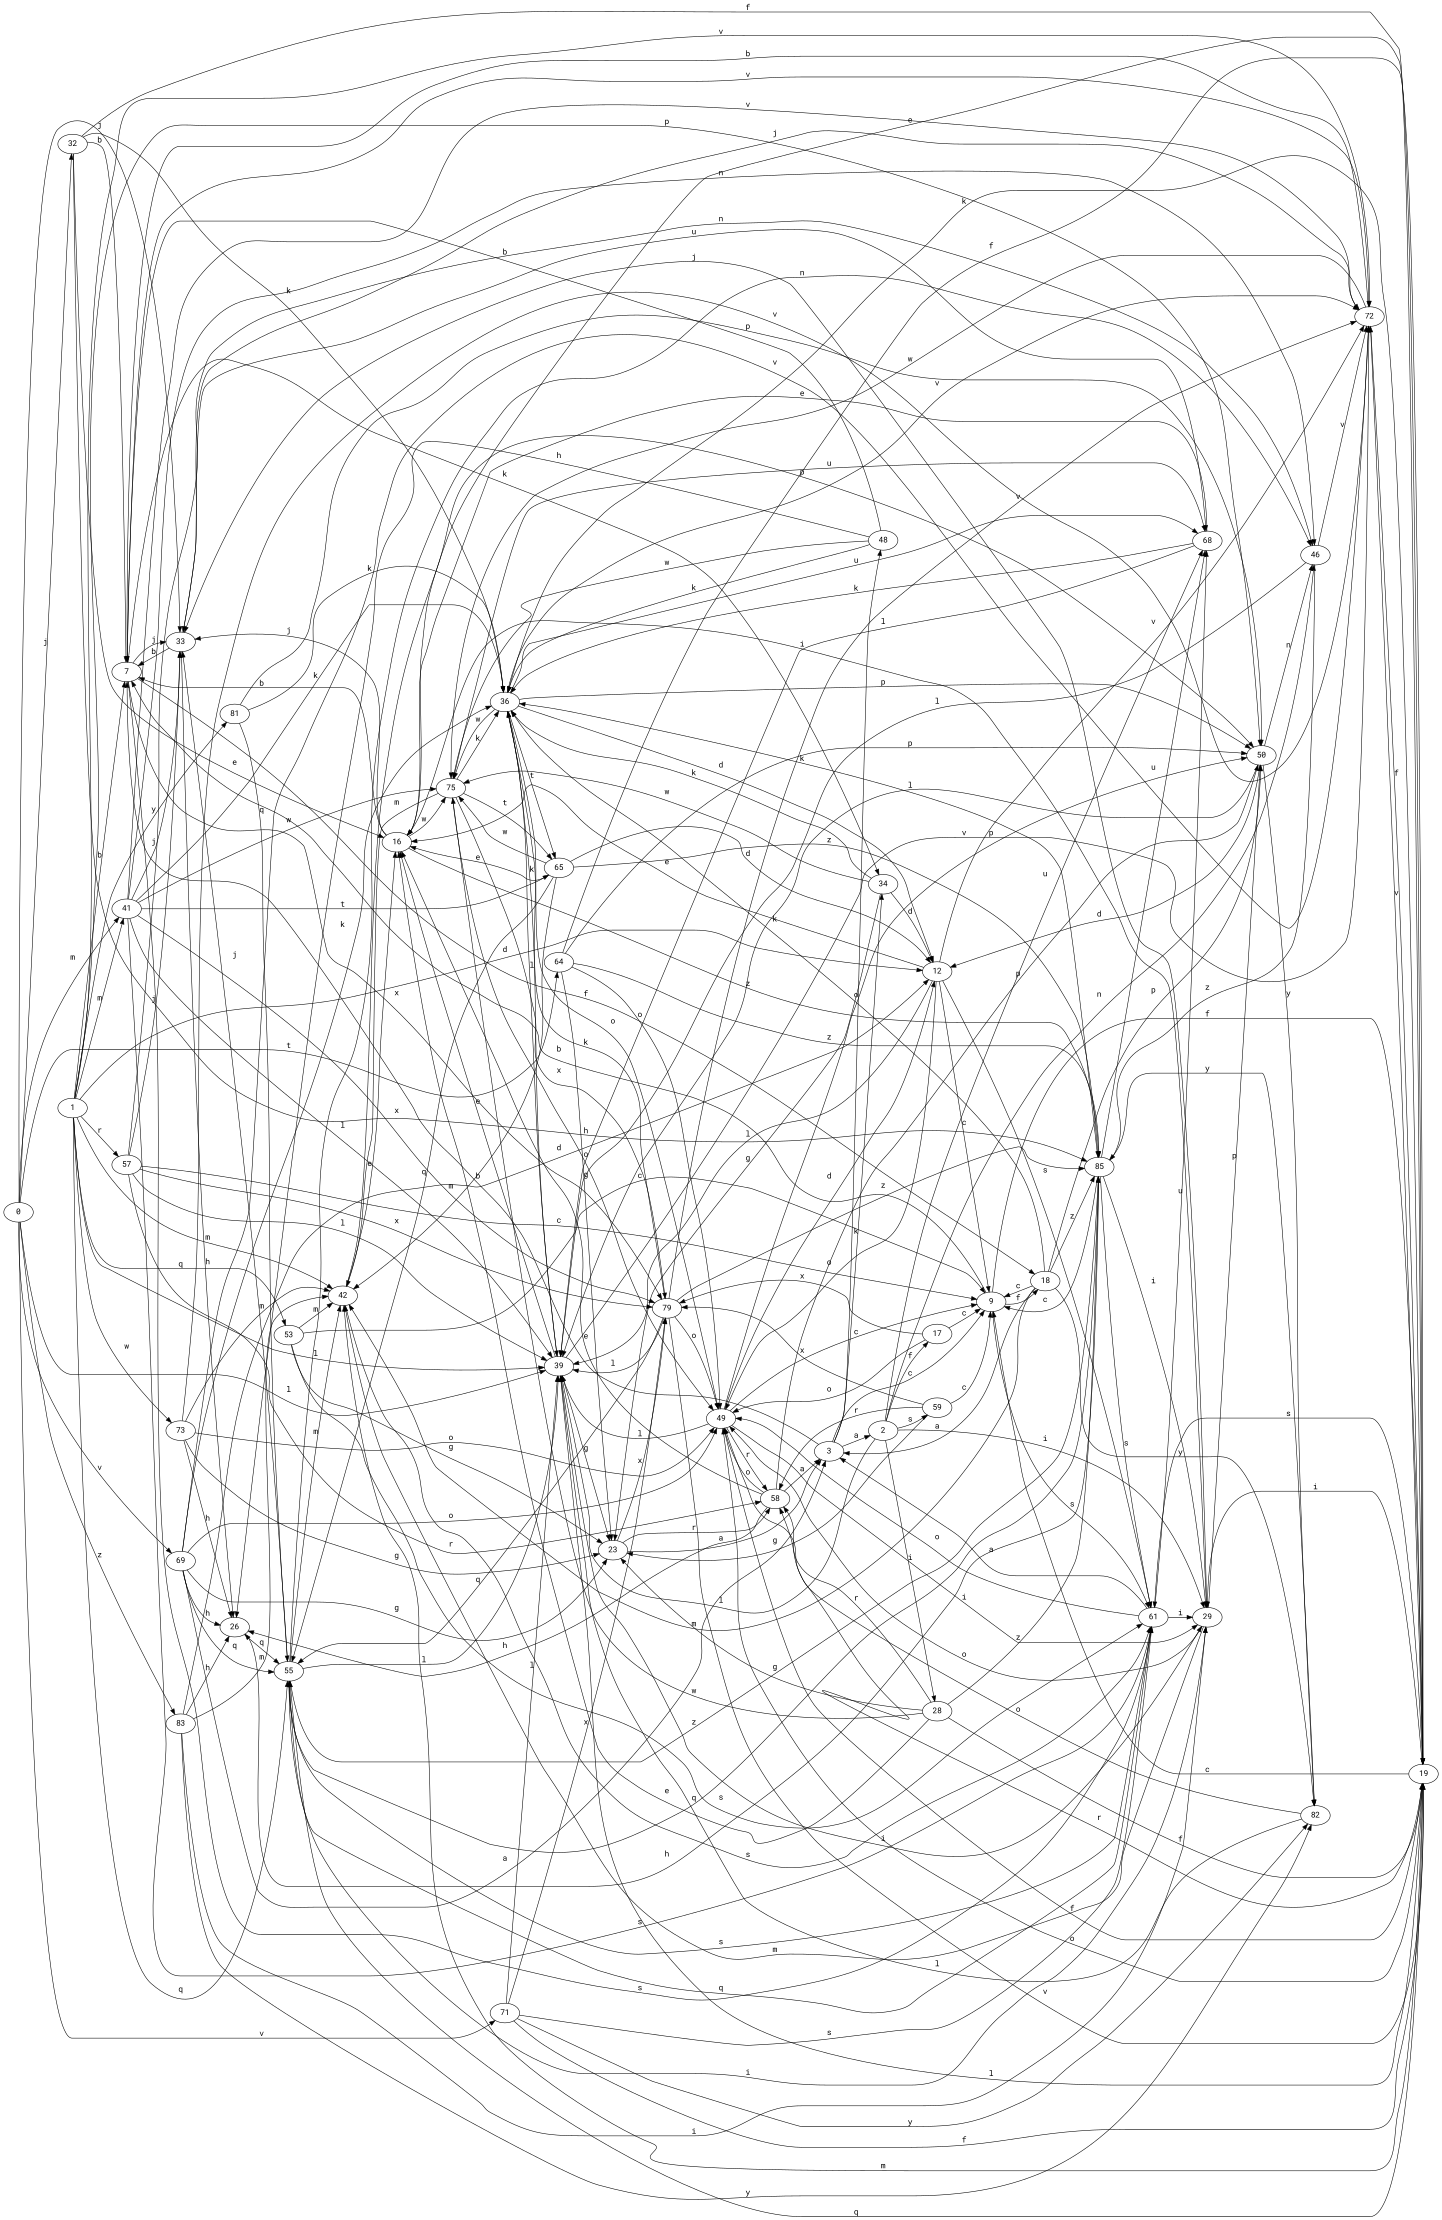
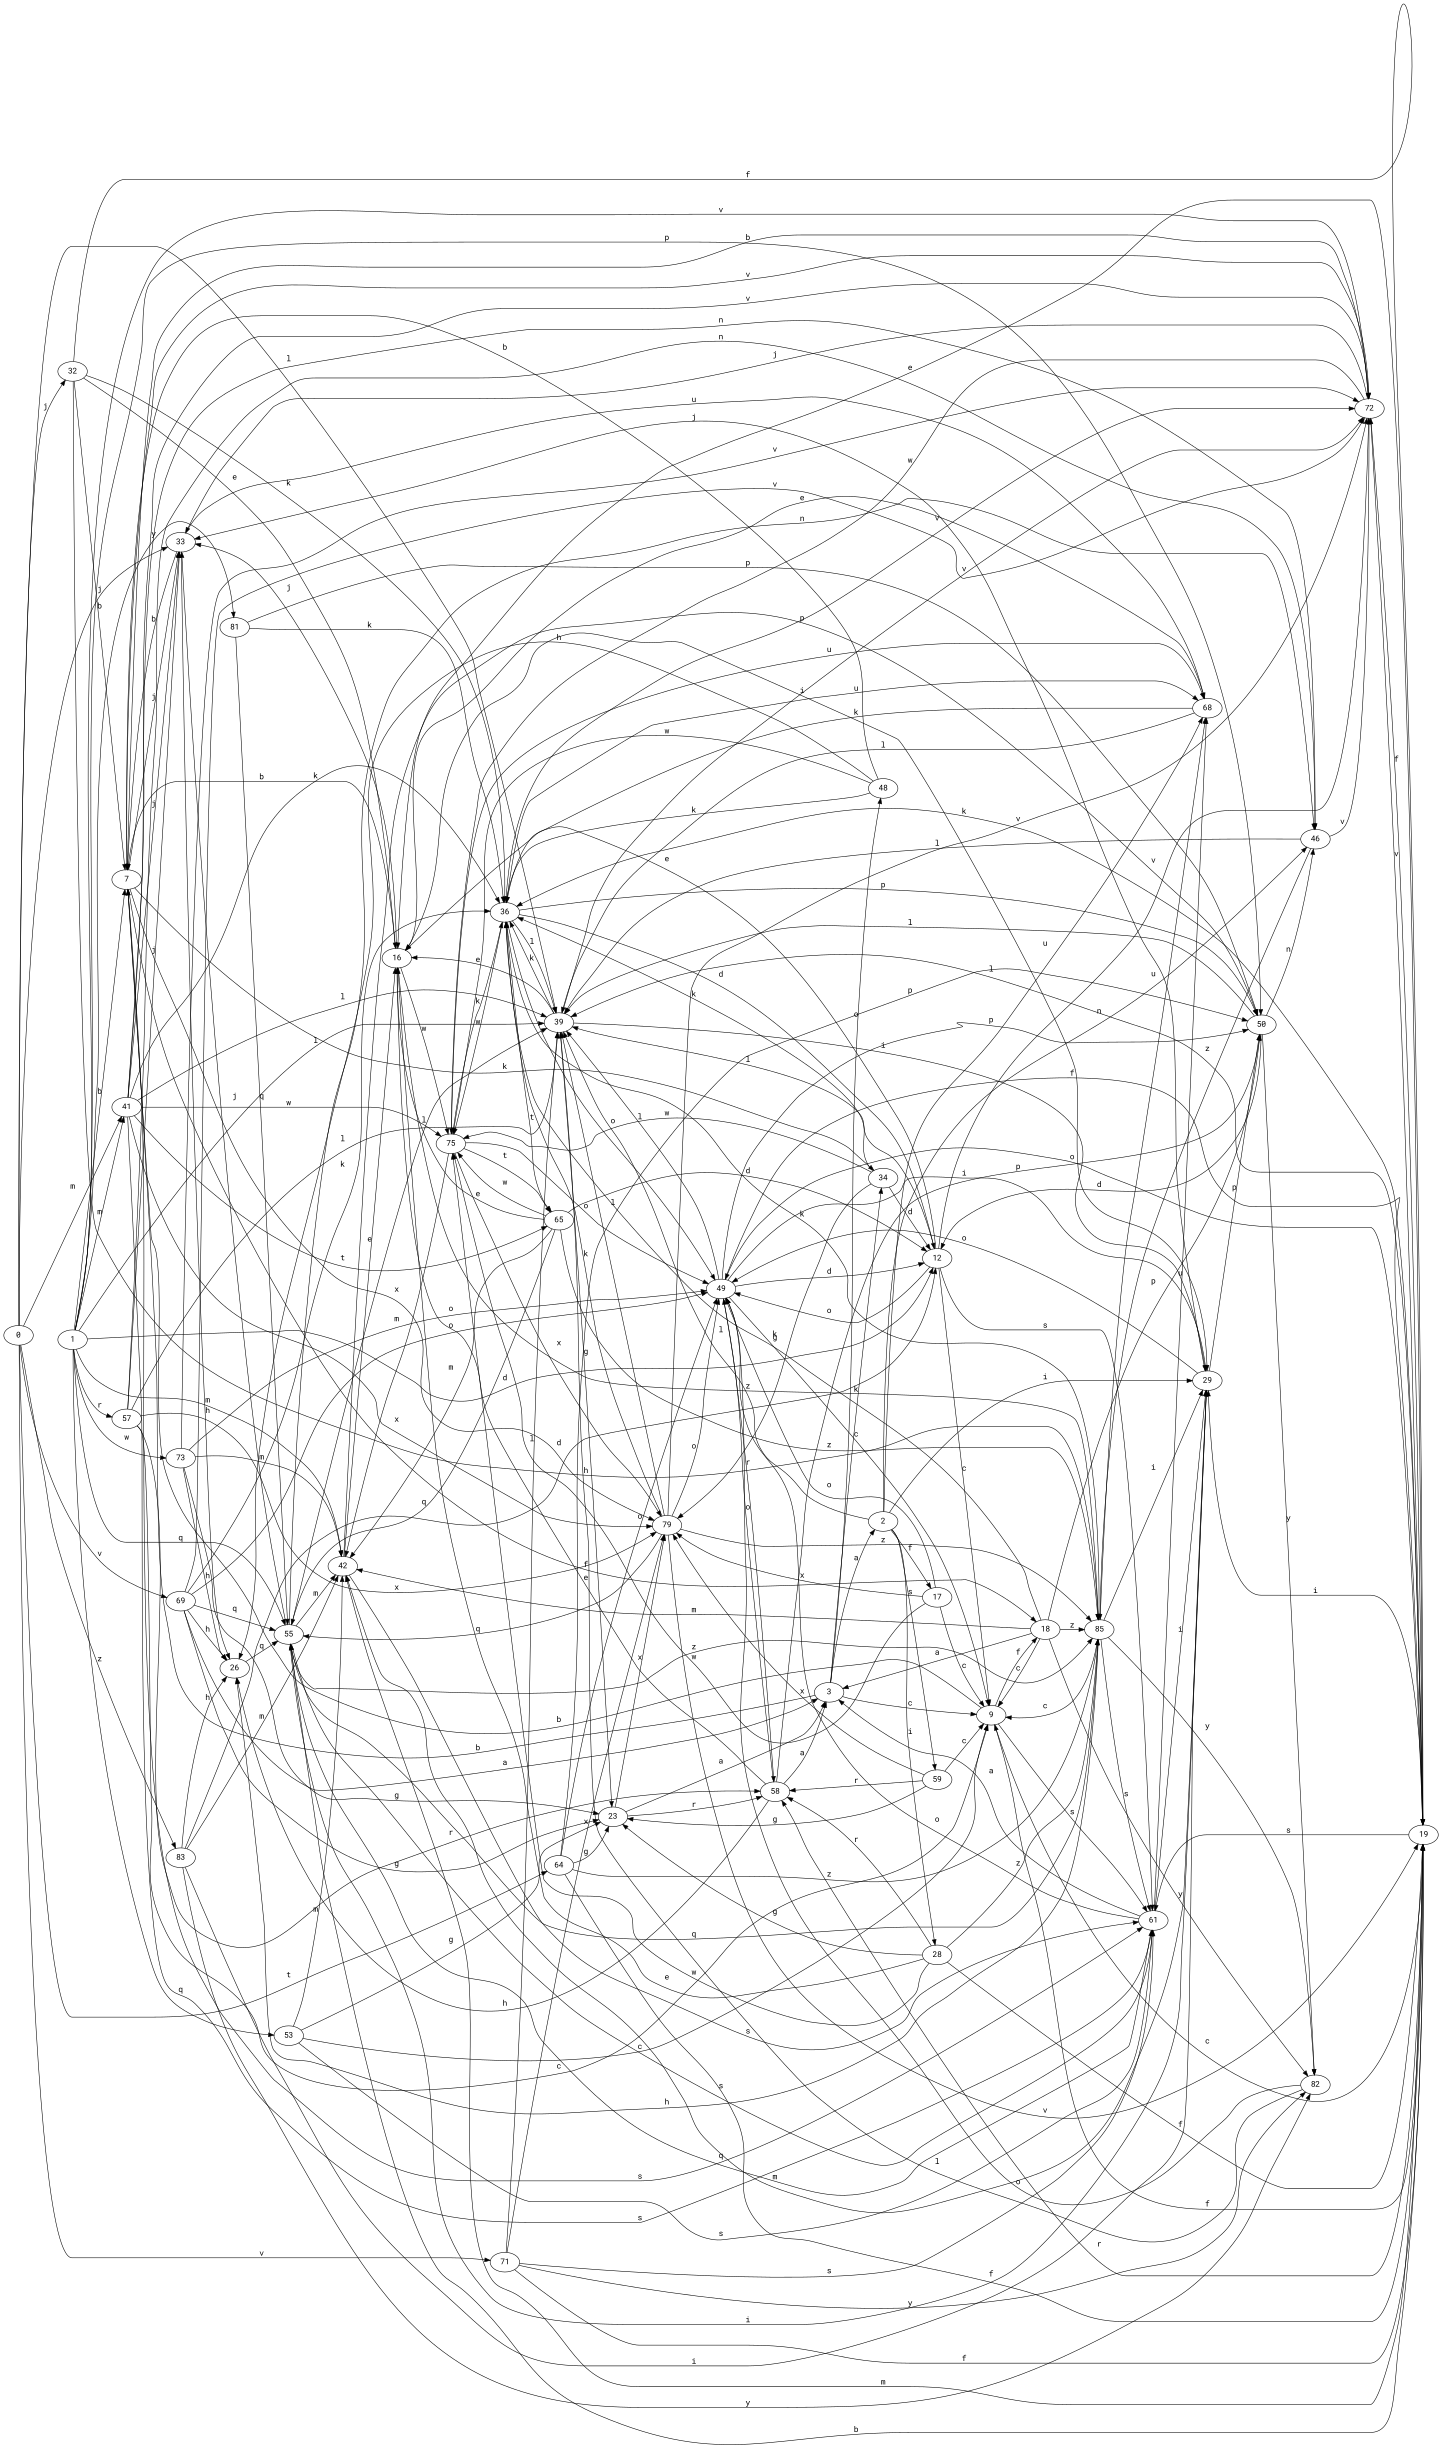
(718, 1203) -> (789, 1346)
none -> (624, 1565)
(856, 2213) -> (856, 2430)
